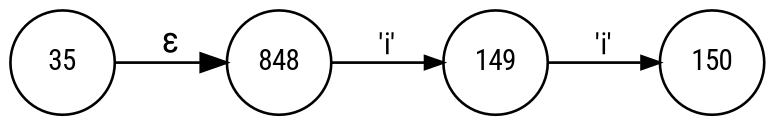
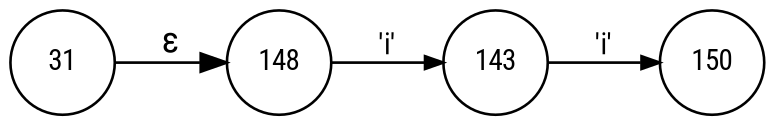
(63, 63) -> (63, 63)
(279, 63) -> (279, 63)
(496, 63) -> (496, 63)
